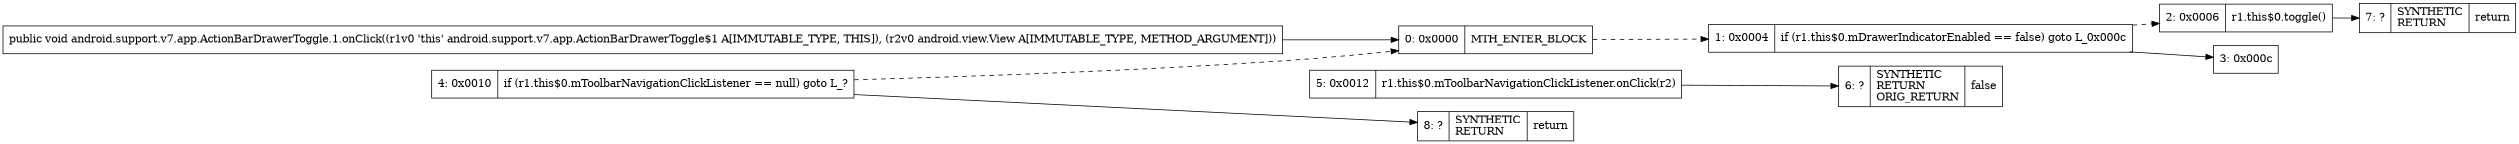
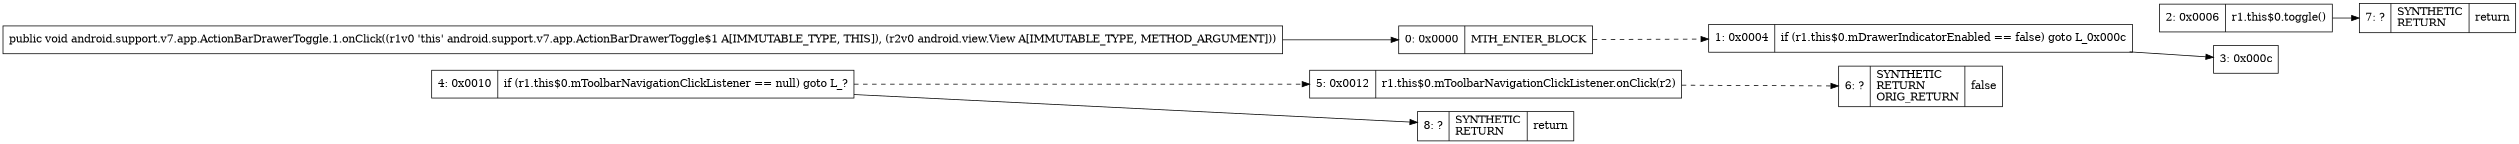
(2142, 24) -> none
(1123, 70) -> (1078, 84)
(1756, 86) -> (1756, 86)
